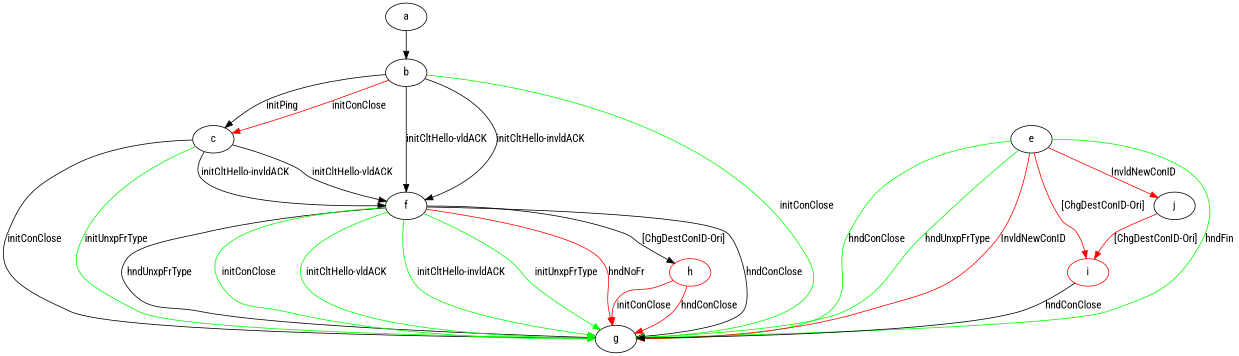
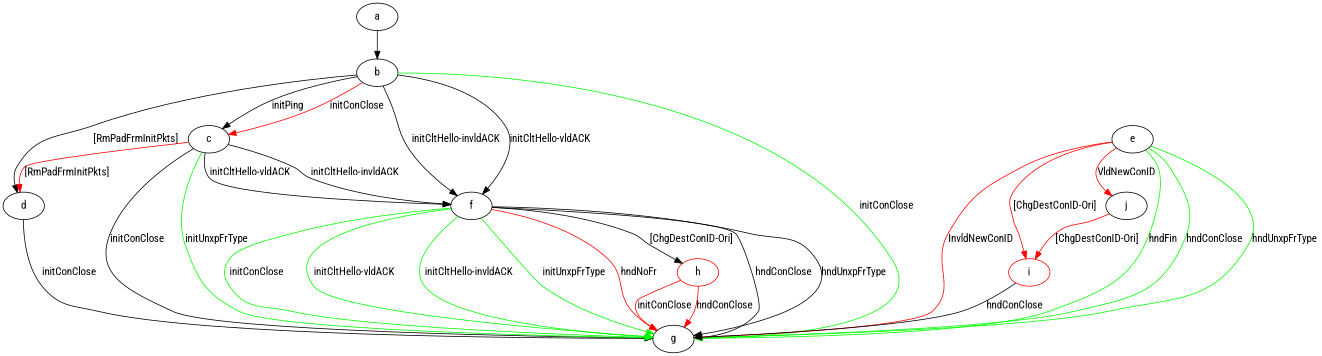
(1145, 173) -> (1128, 173)
none -> (24, 206)
